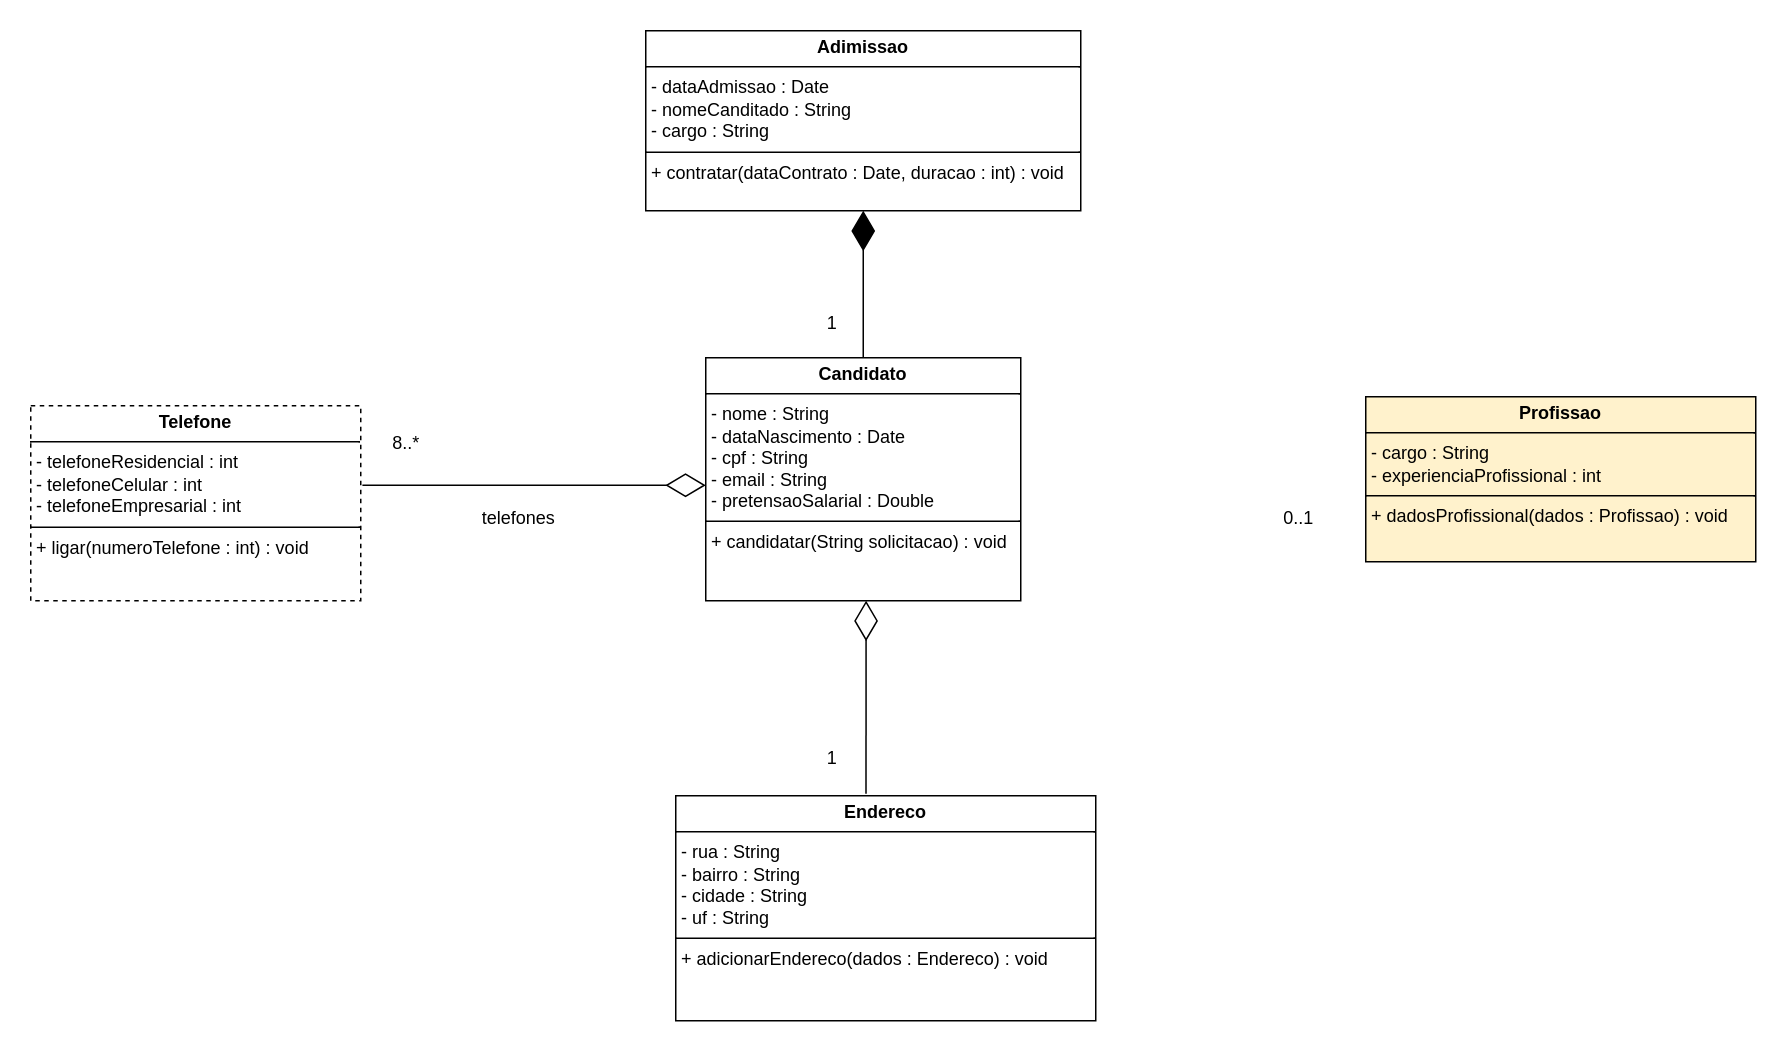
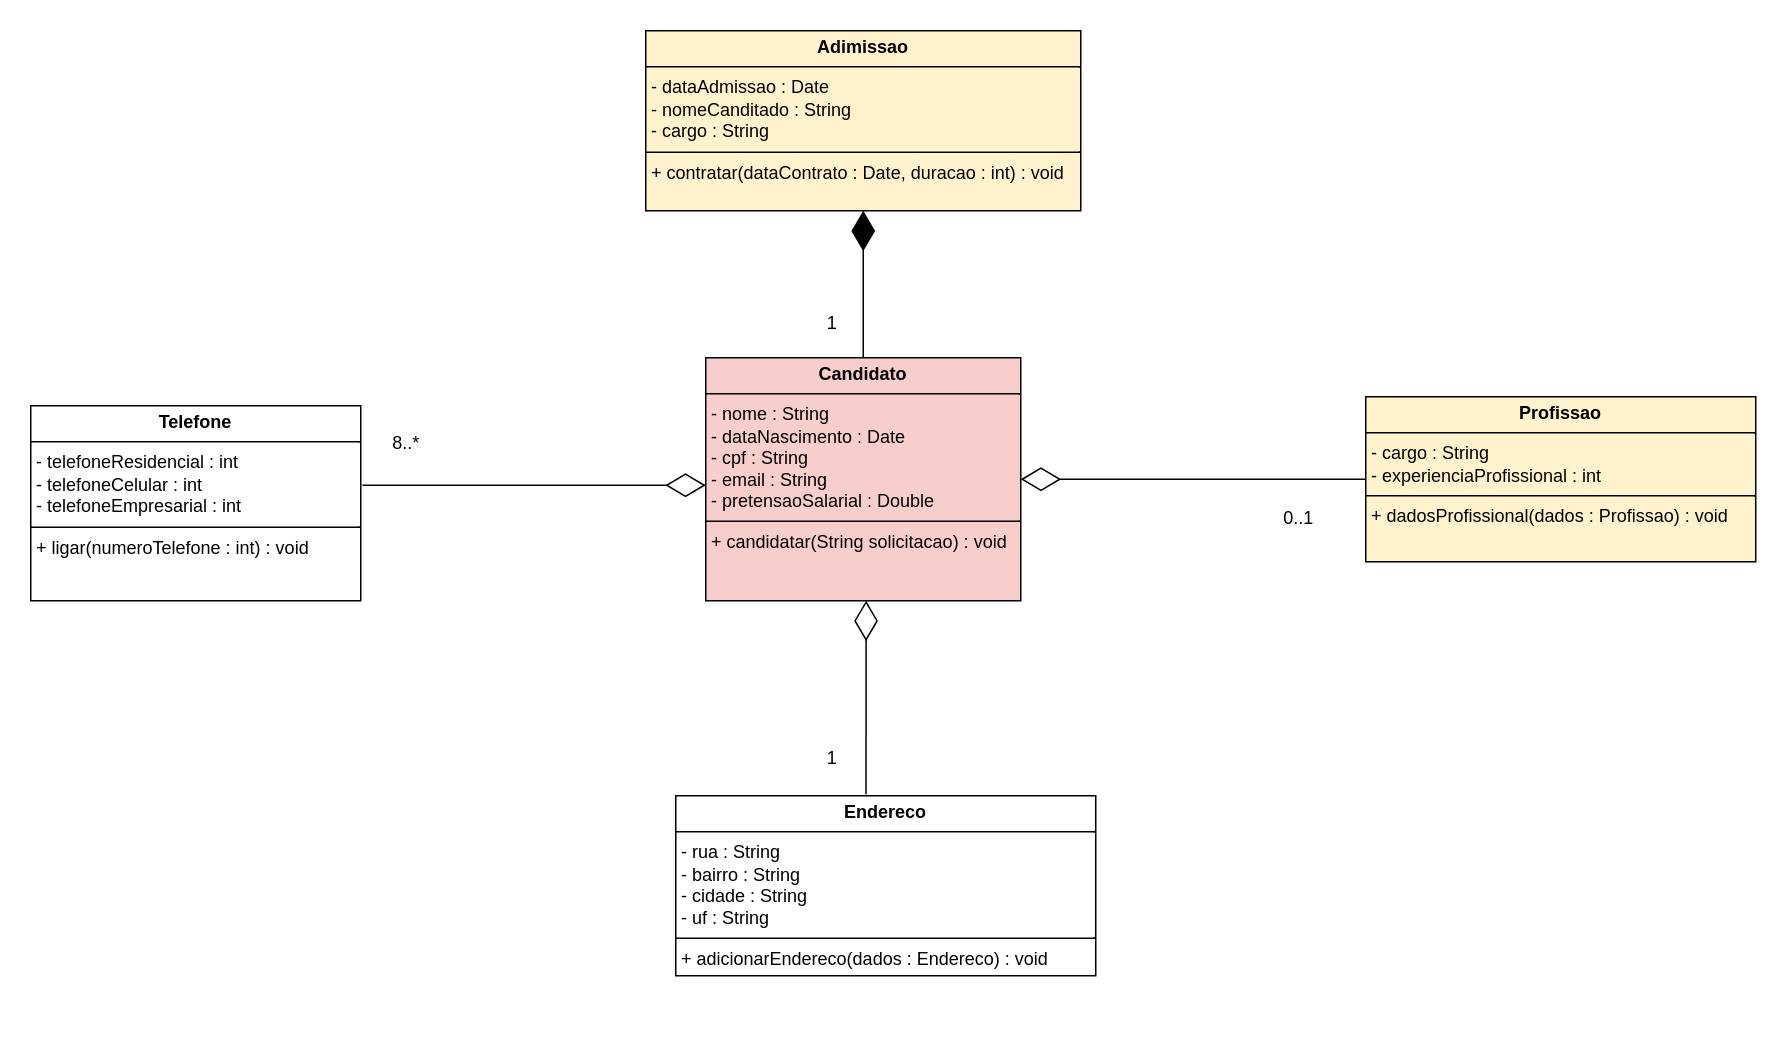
(863, 121) -> (863, 121)
(863, 479) -> (863, 479)
none -> (1213, 479)
(196, 503) -> (196, 503)
(518, 518) -> none
(886, 908) -> (886, 886)
